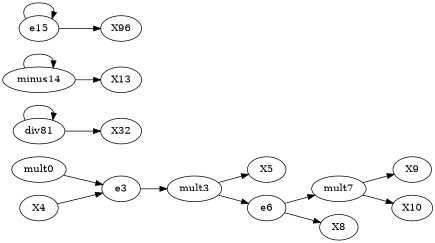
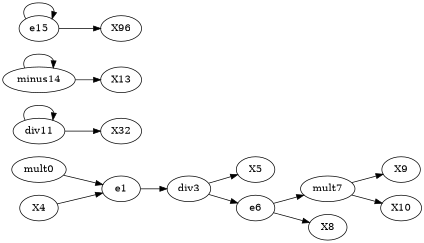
(39, 131) -> (39, 131)
(121, 189) -> (121, 189)
(194, 189) -> (189, 189)
